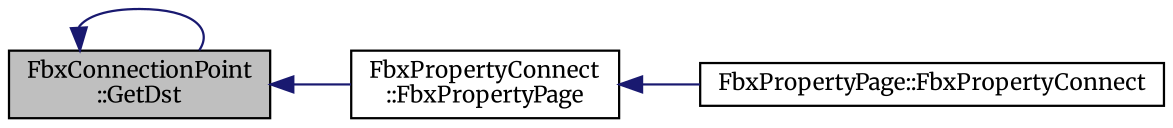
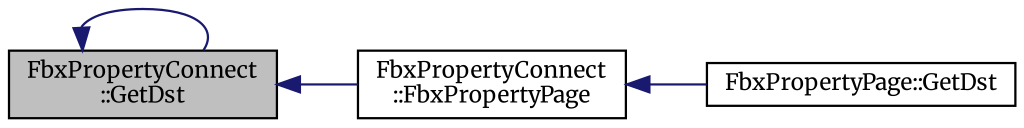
(140, 84) -> (143, 84)
(932, 84) -> (861, 84)
